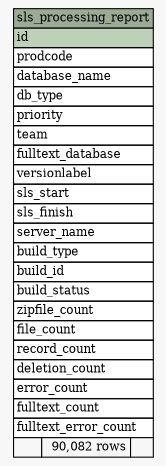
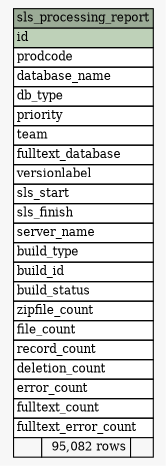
(89, 447) -> (89, 447)
